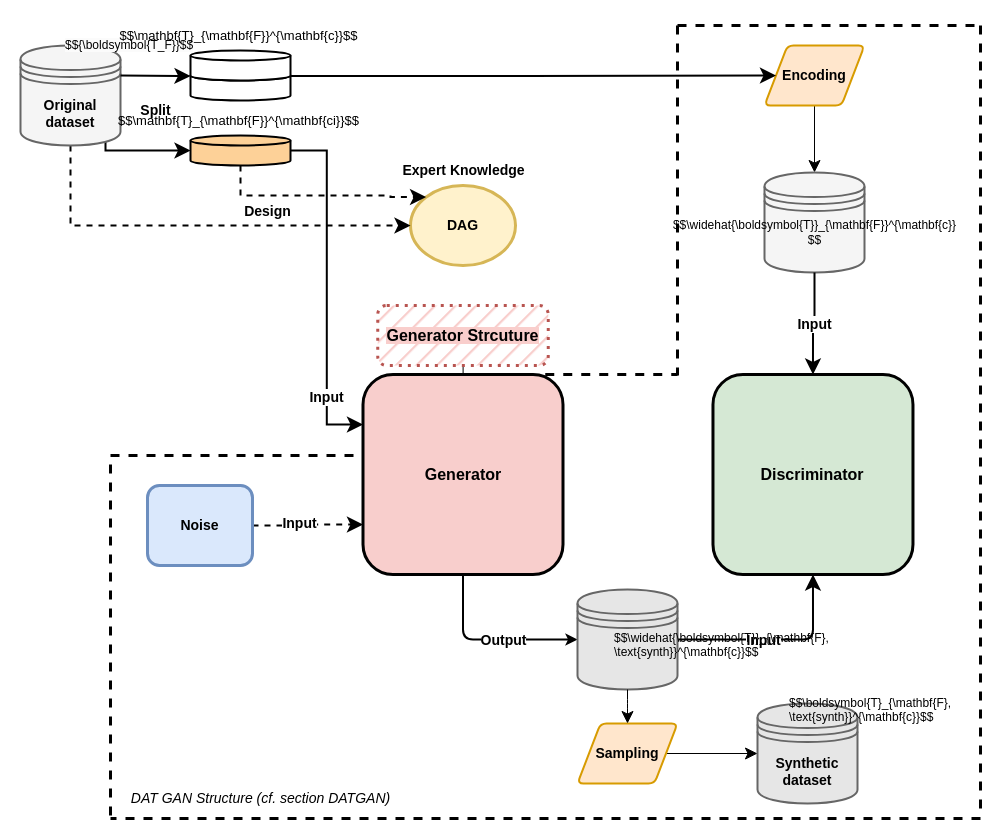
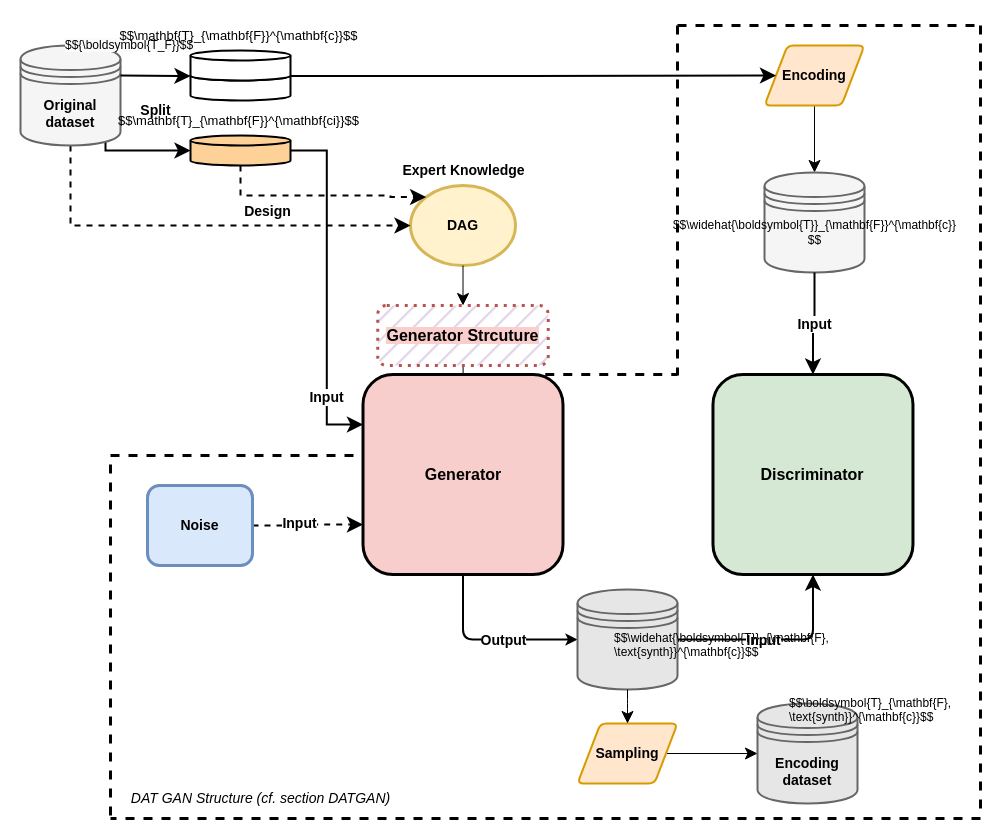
none -> (463, 281)
(463, 336) -> (463, 336)
(808, 772) -> (808, 772)
